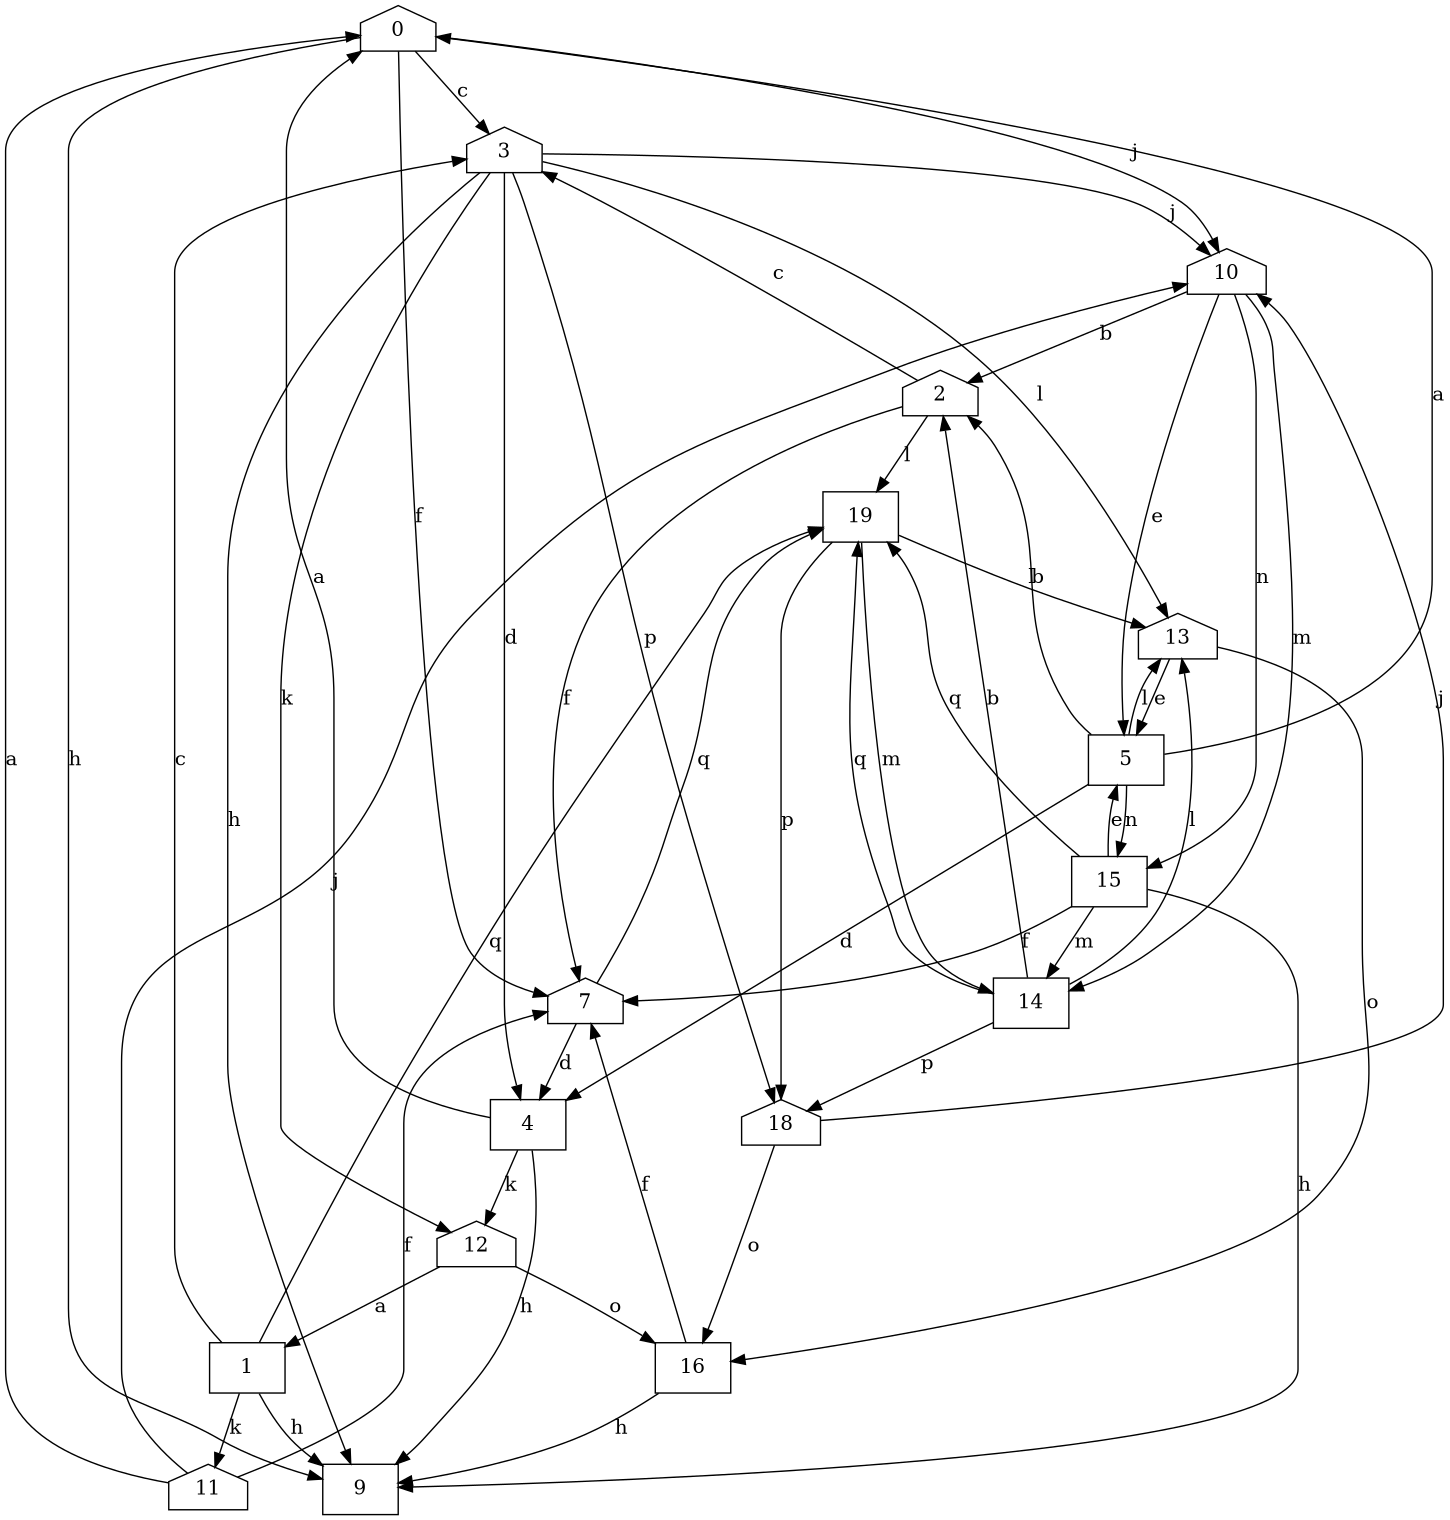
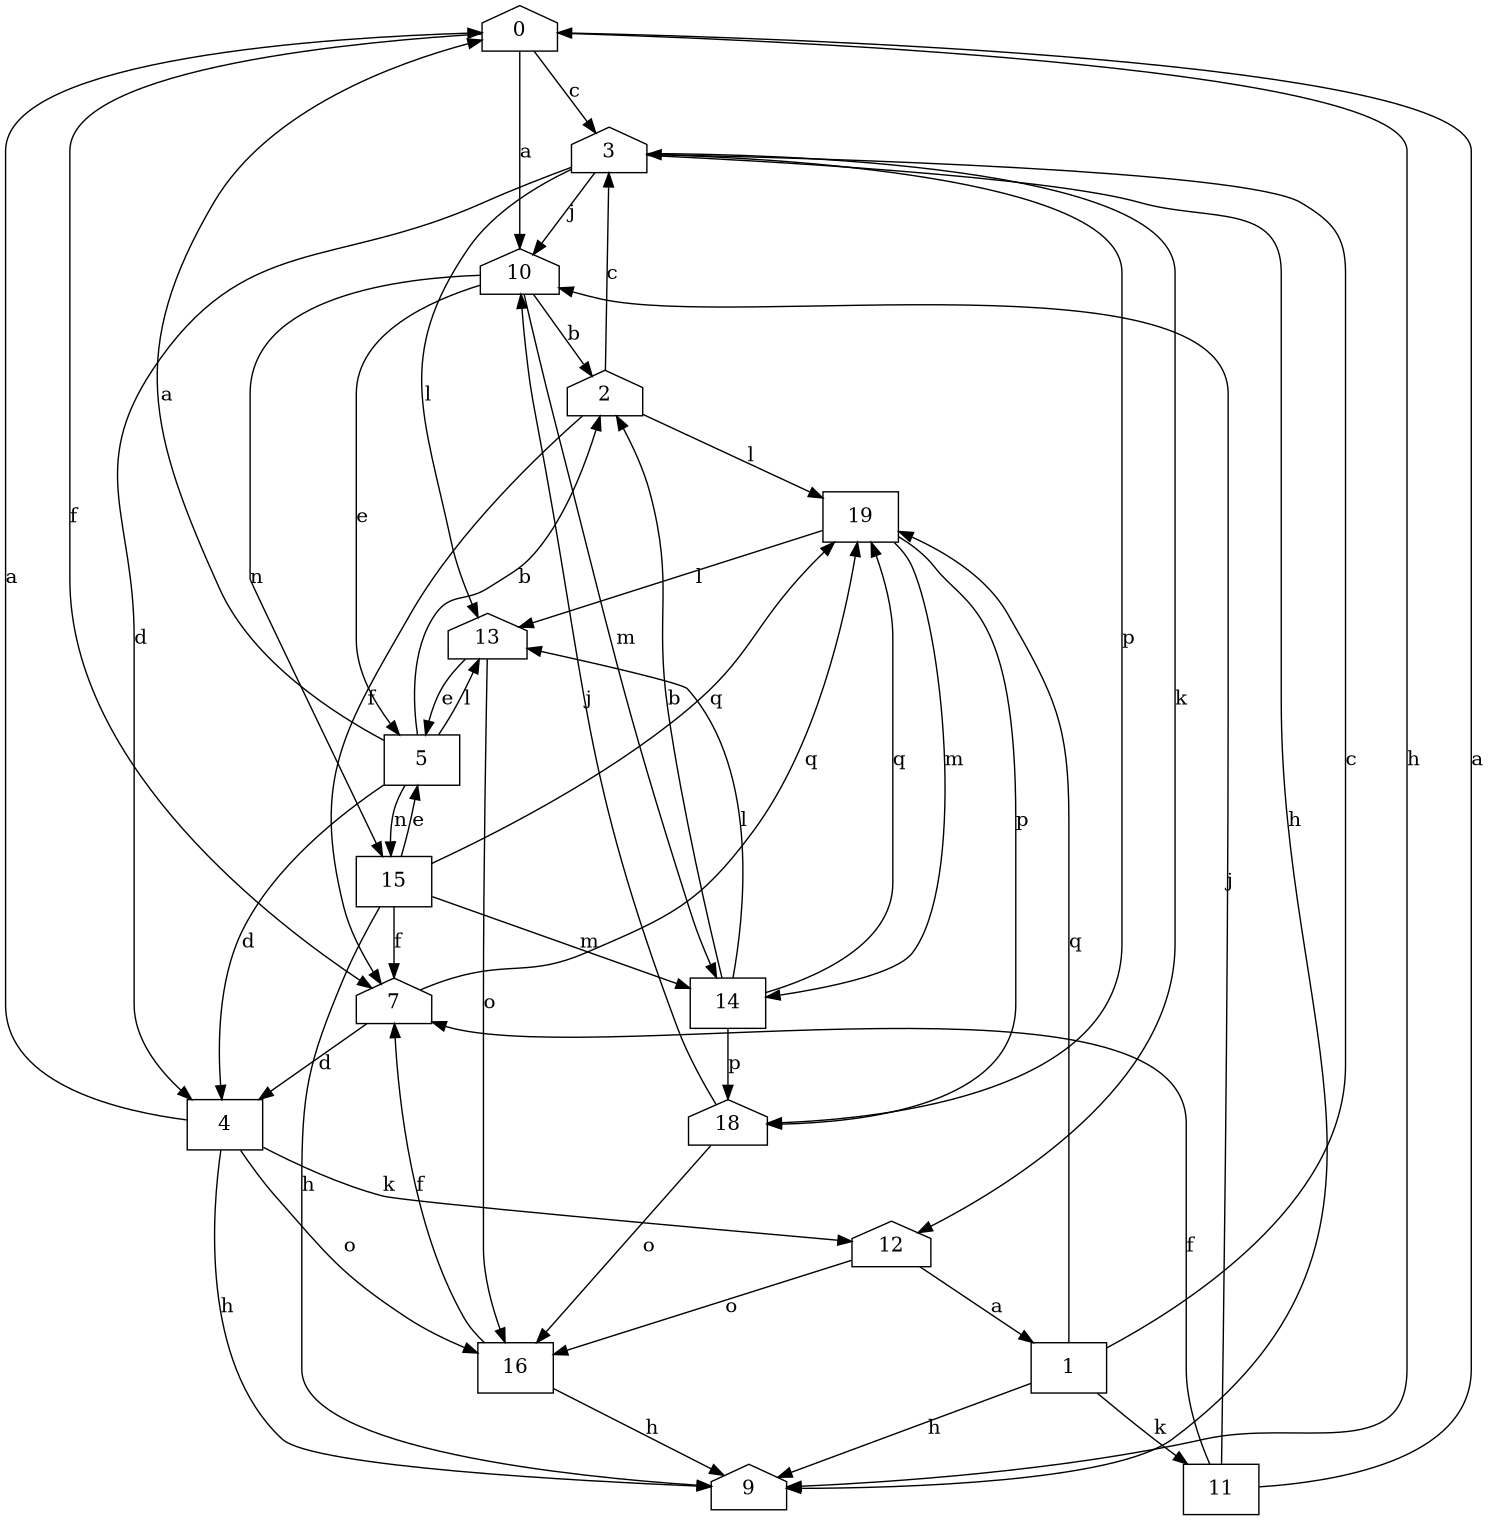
(1135, 152) -> (526, 152)
none -> (339, 1265)
(208, 1489) -> (1221, 1489)
(360, 1489) -> (749, 1489)
